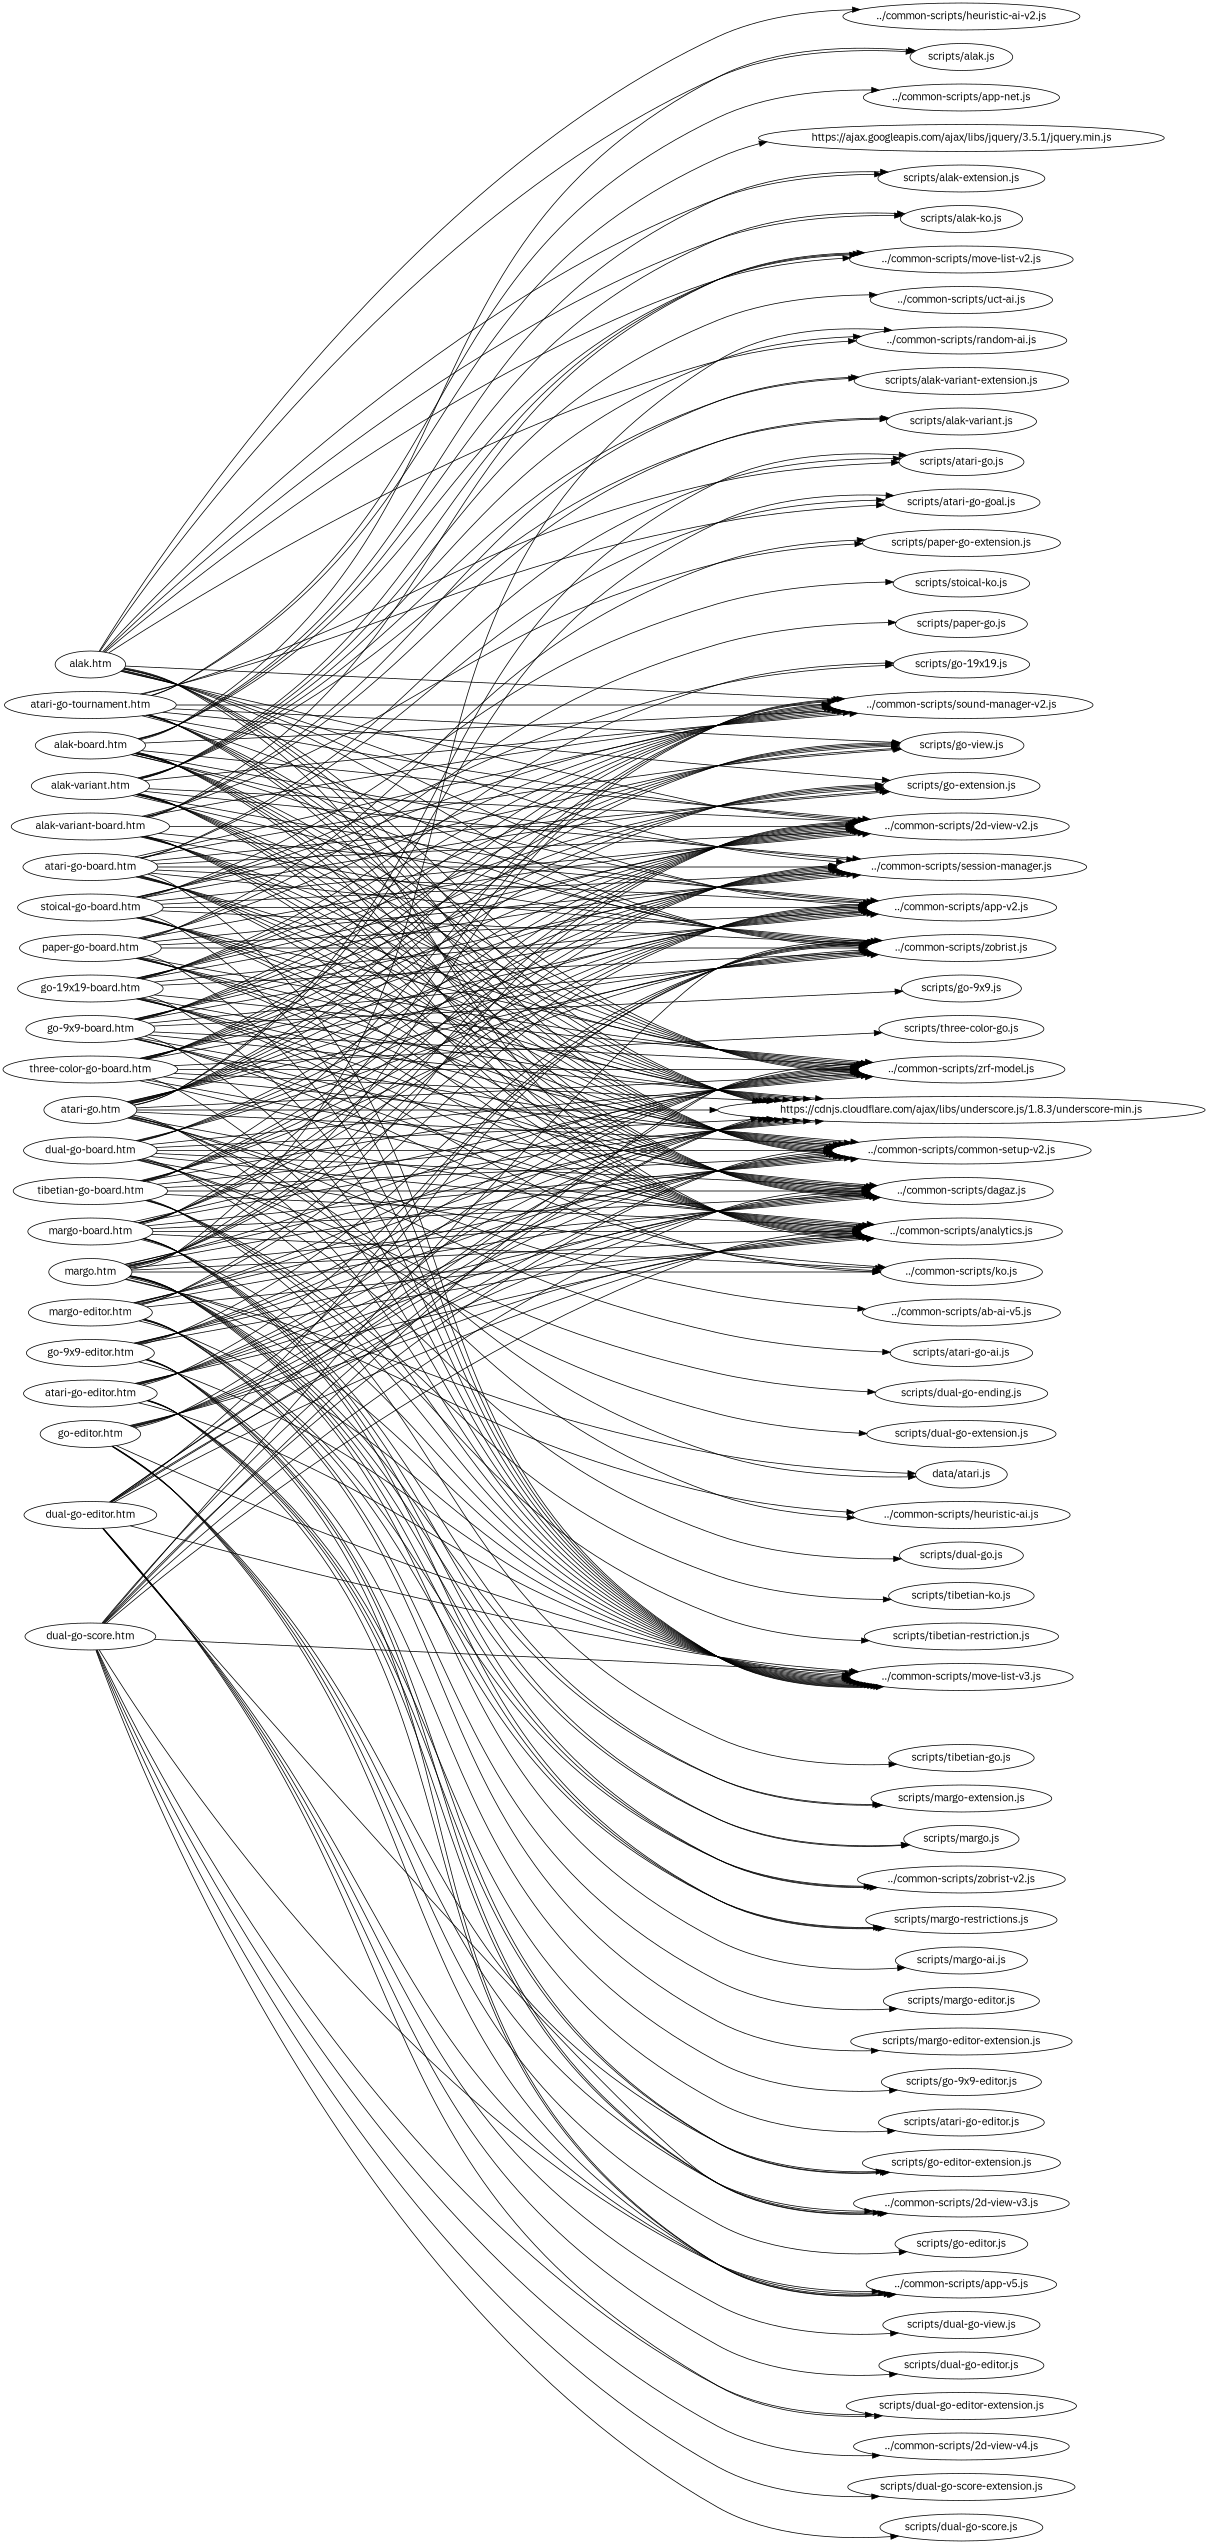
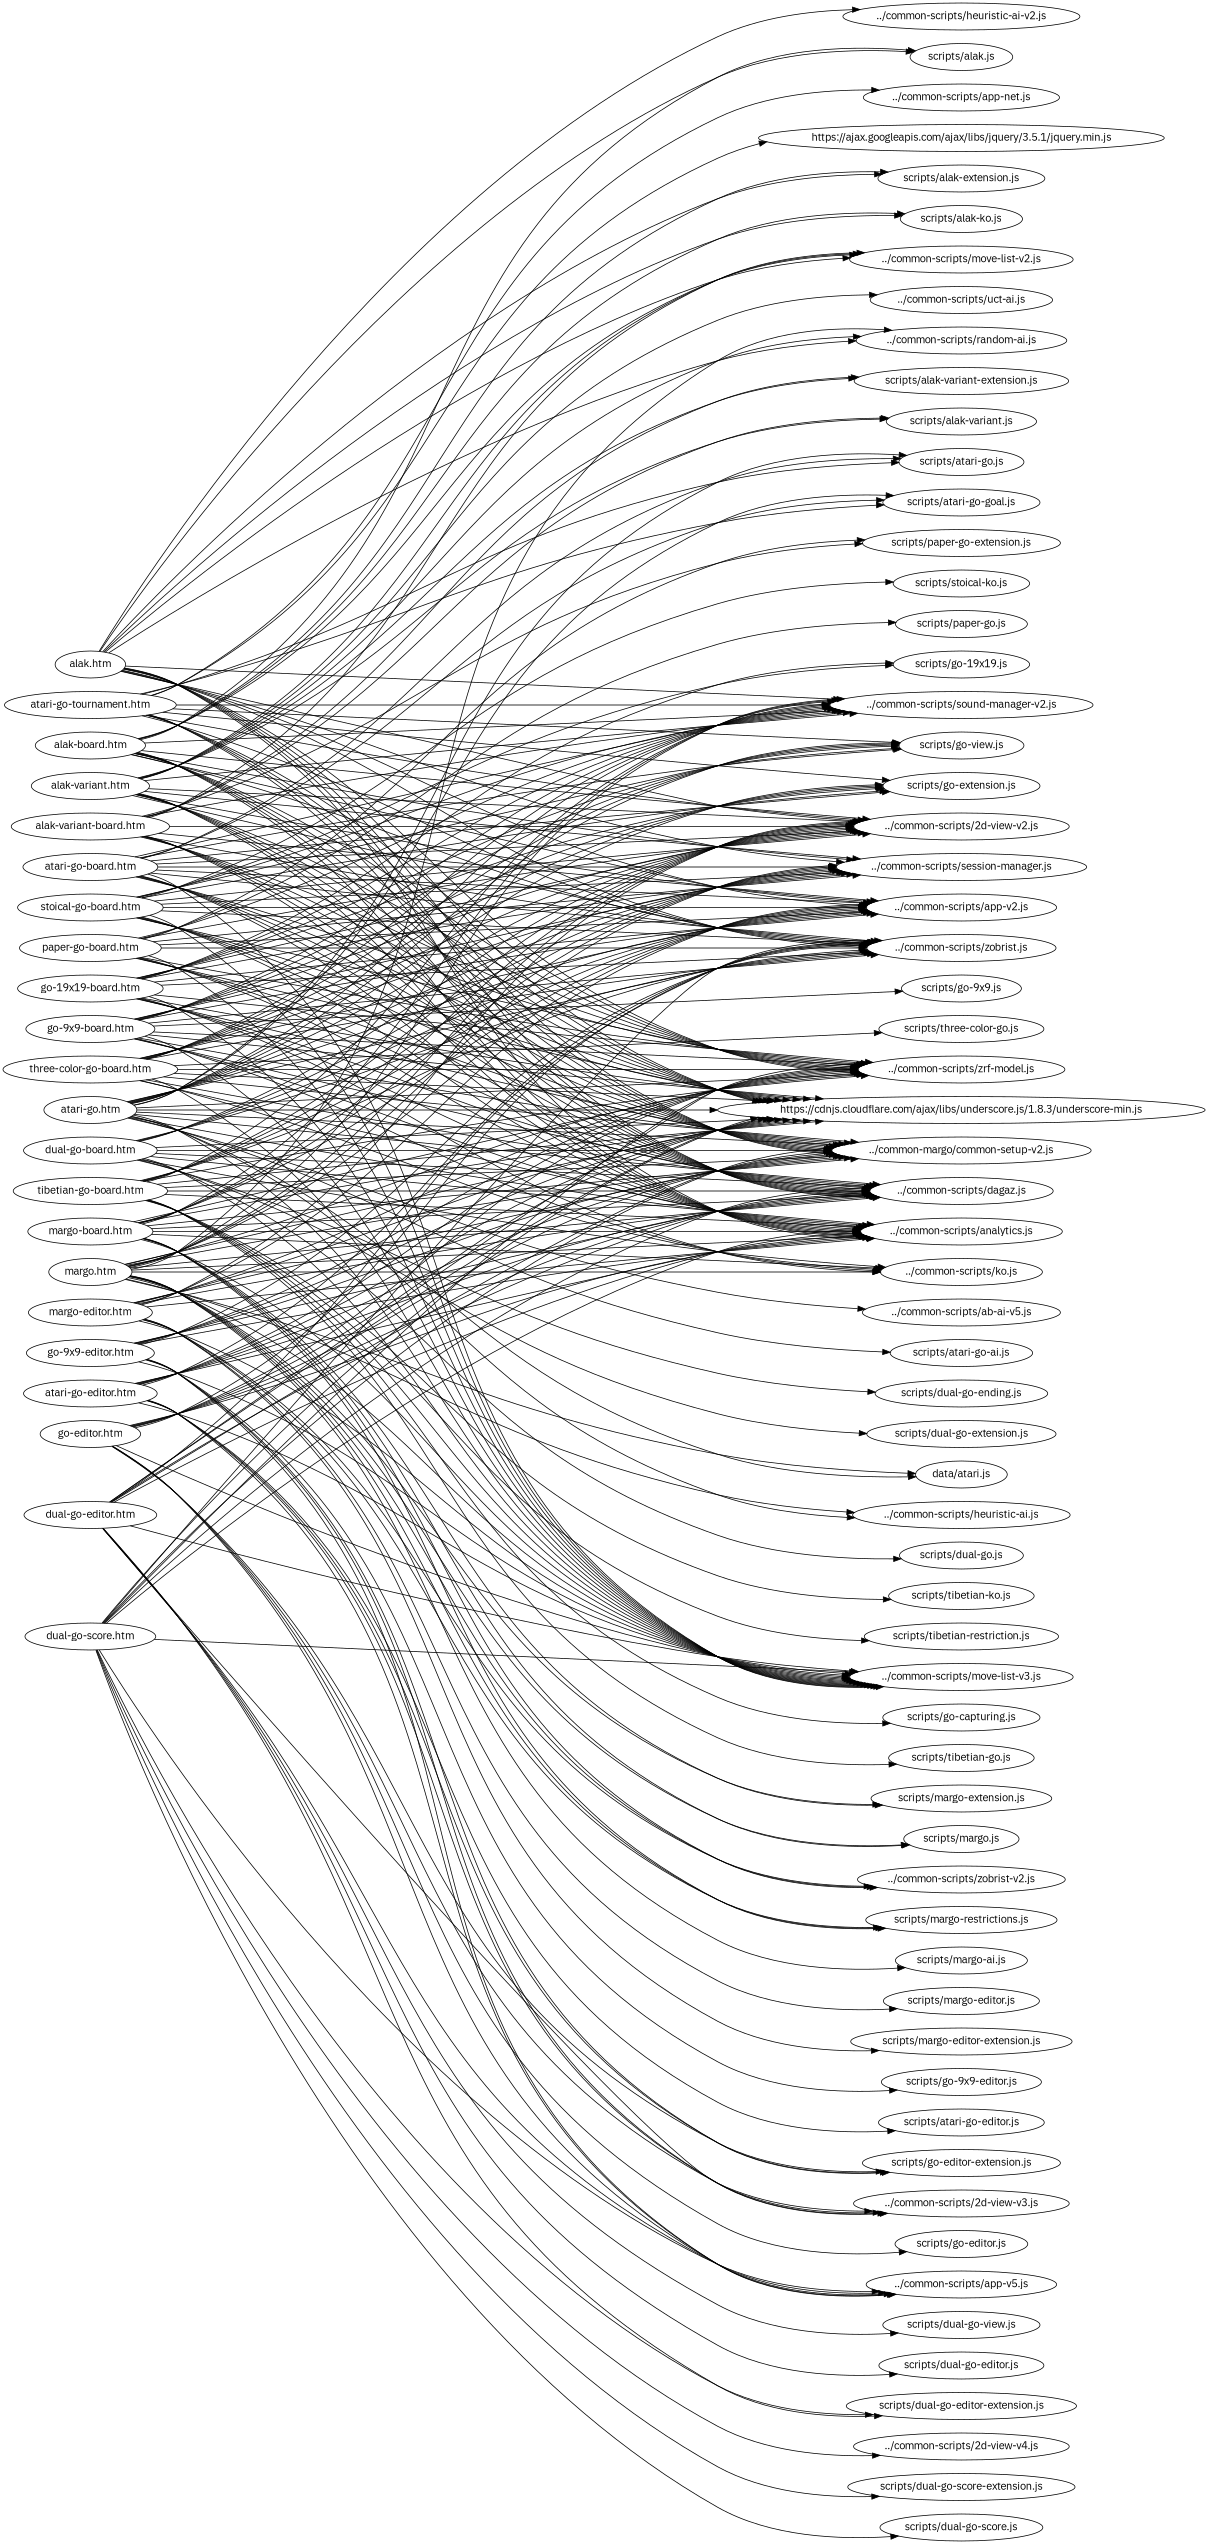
none -> (473, 975)
(508, 1109) -> none
(961, 1150) -> (961, 1150)
none -> (503, 1151)
none -> (502, 1197)
none -> (961, 1718)
